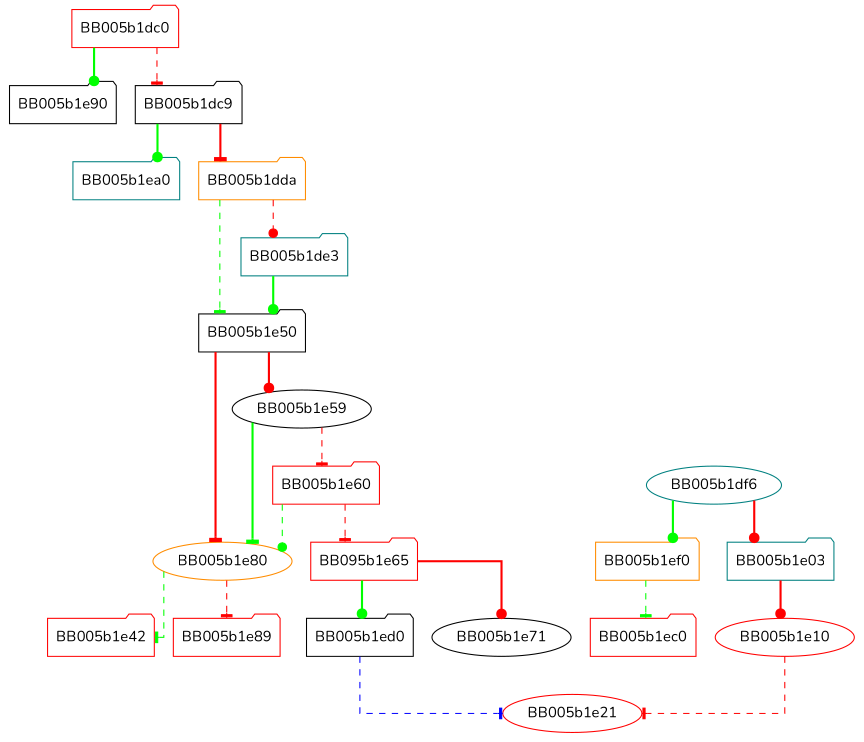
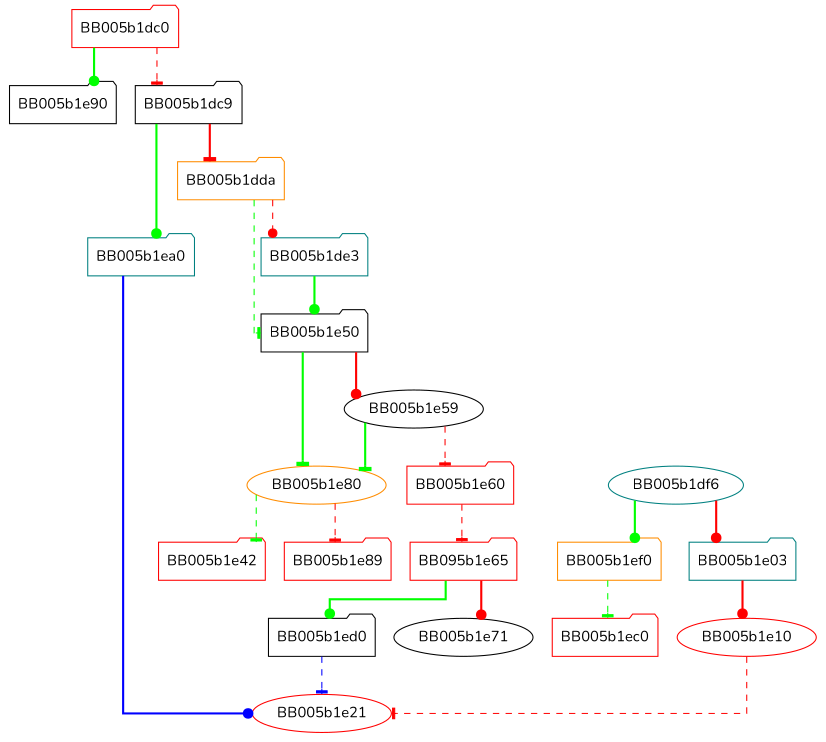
(216, 444) -> (303, 406)
(282, 524) -> none
none -> (123, 555)
